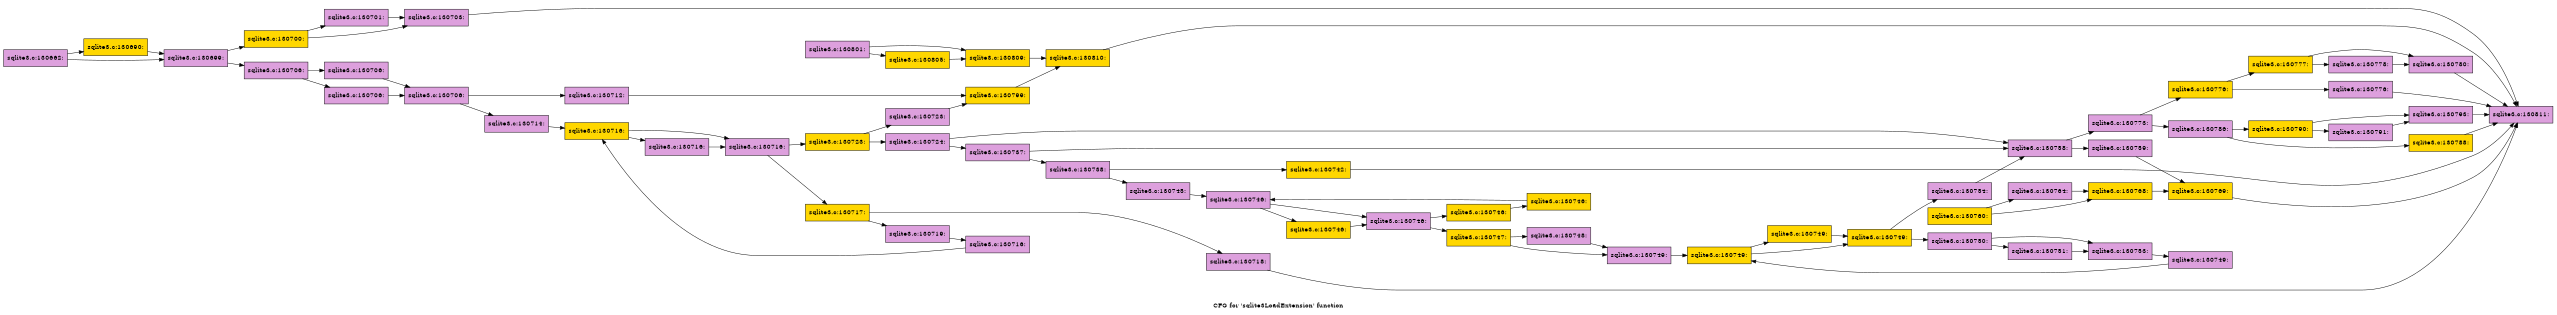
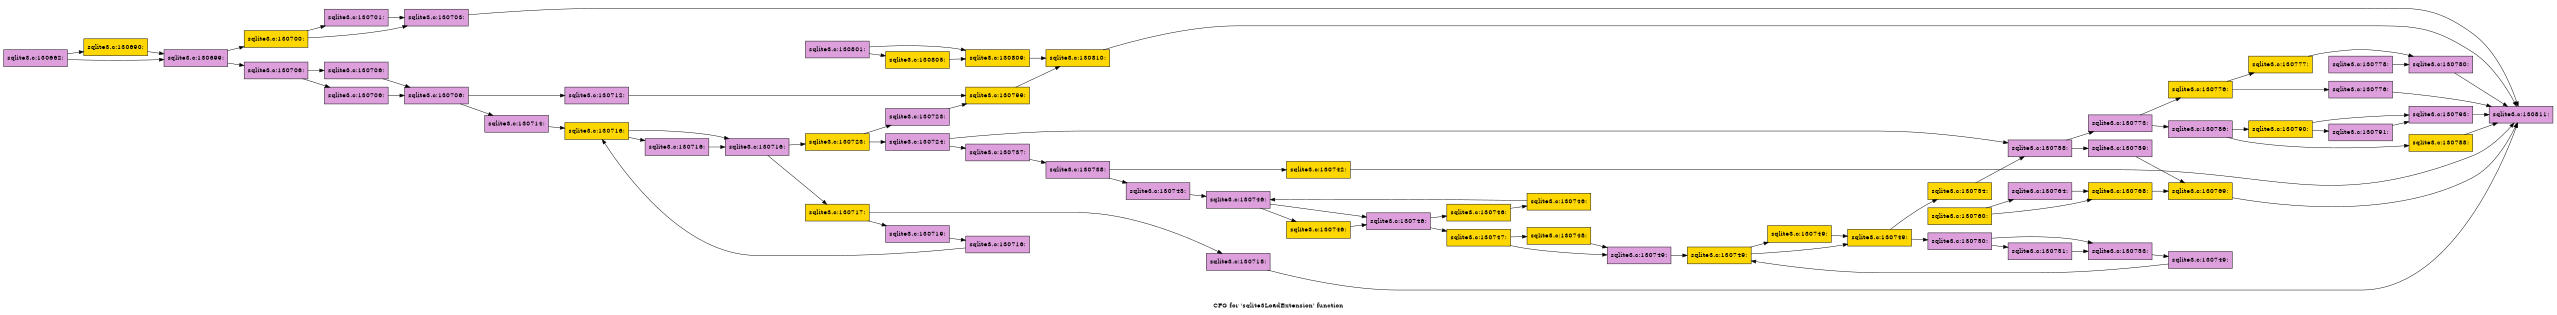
(2318, 65) -> none
(1516, 148) -> none
(1960, 191) -> (1960, 191)
(1559, 236) -> (1559, 236)
